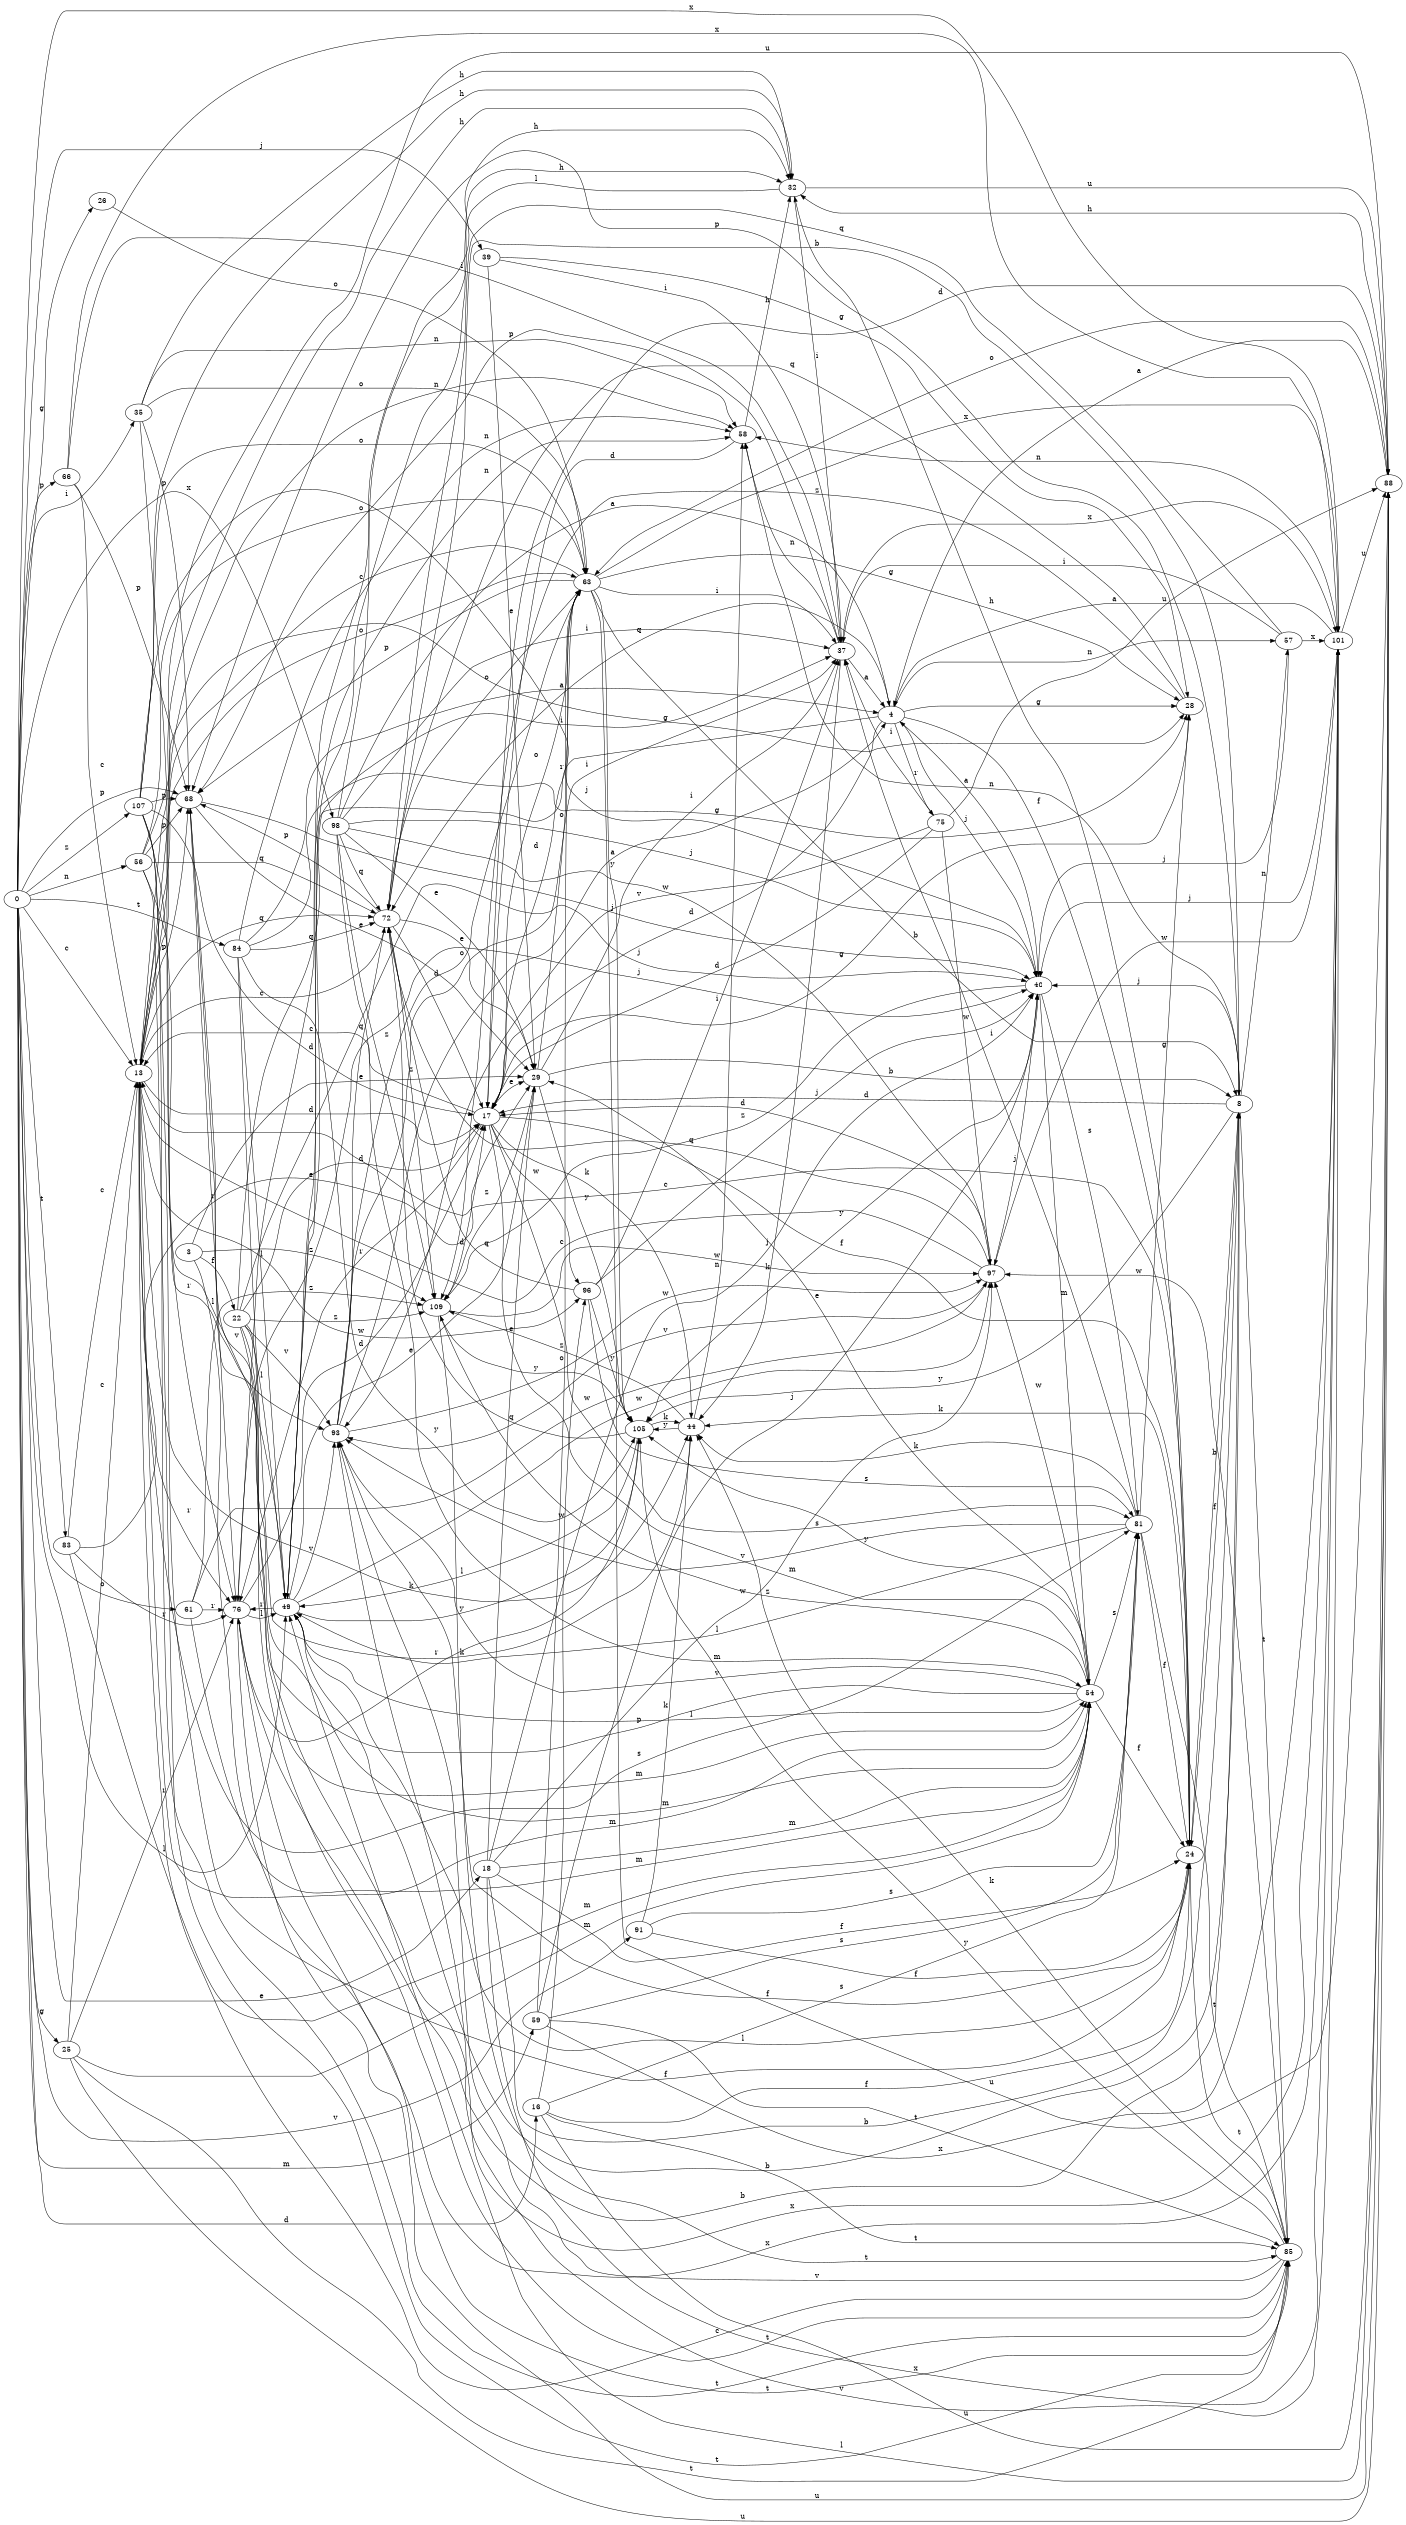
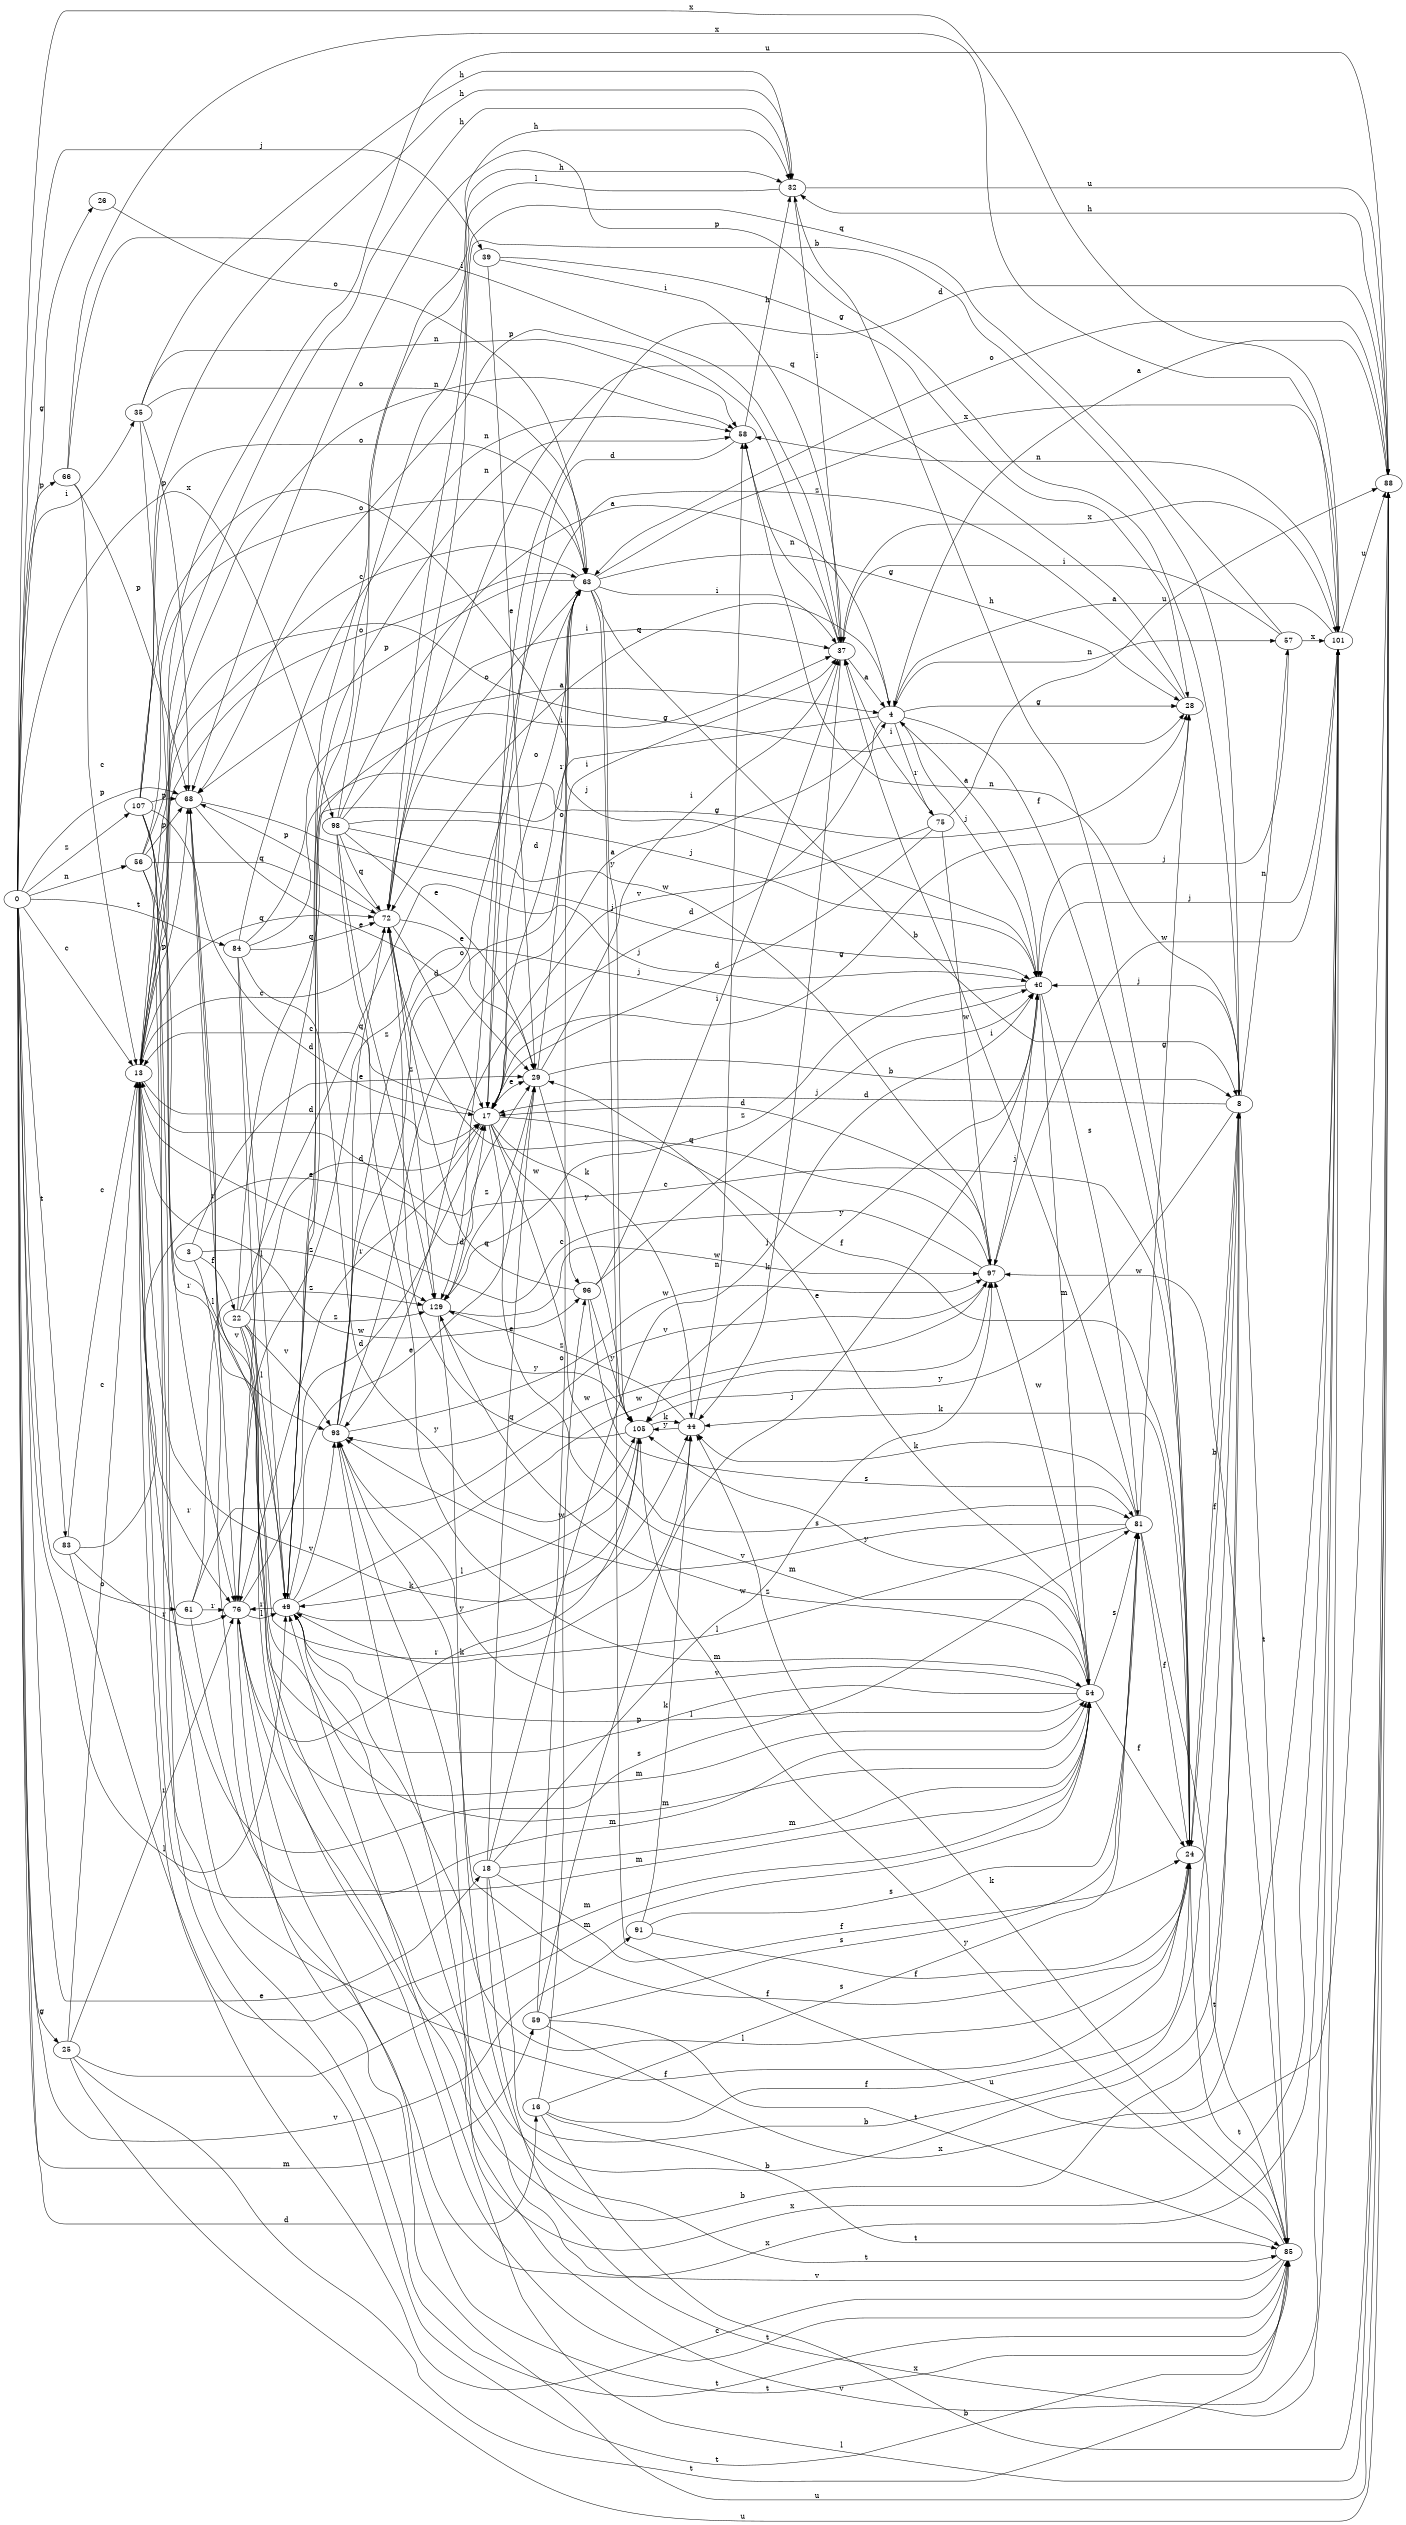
(436, 1307) -> (436, 1307)
(966, 2414) -> (966, 2414)
